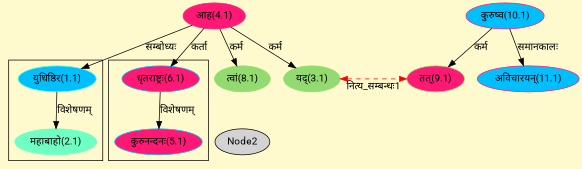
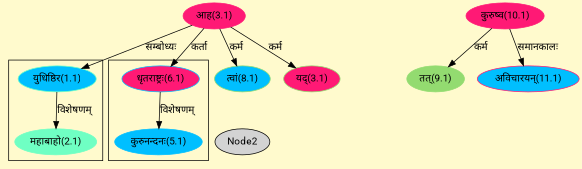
(214, 16) -> (214, 16)
(505, 16) -> (505, 16)
(242, 79) -> (242, 79)
(312, 79) -> (312, 79)
(373, 79) -> none
(436, 79) -> (436, 79)
(158, 142) -> (158, 142)
